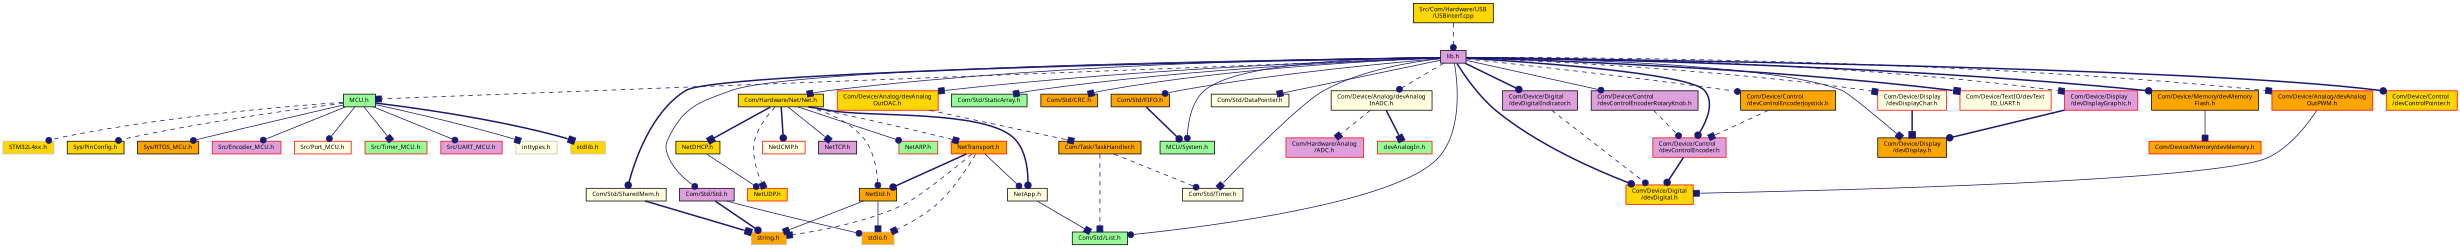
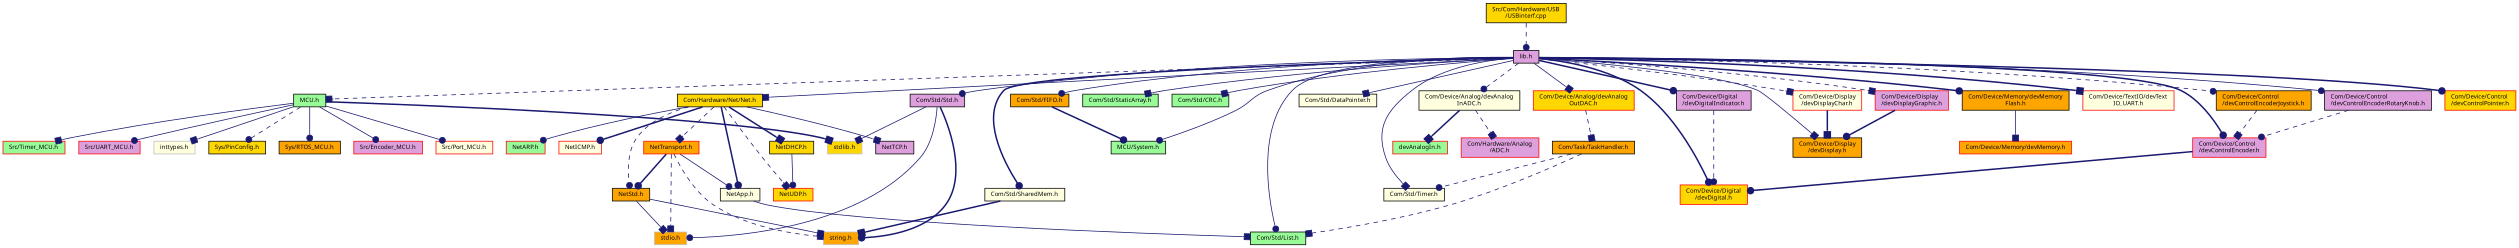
(1069, 101) -> (1200, 101)
(2322, 101) -> none
none -> (894, 122)
(28, 148) -> none
